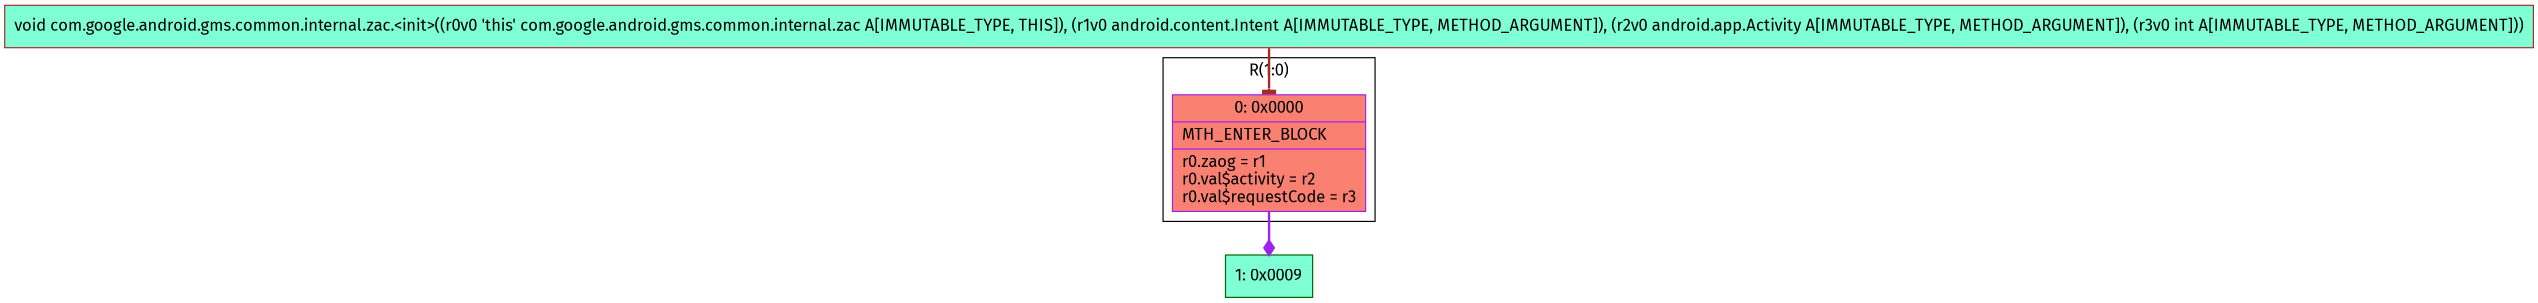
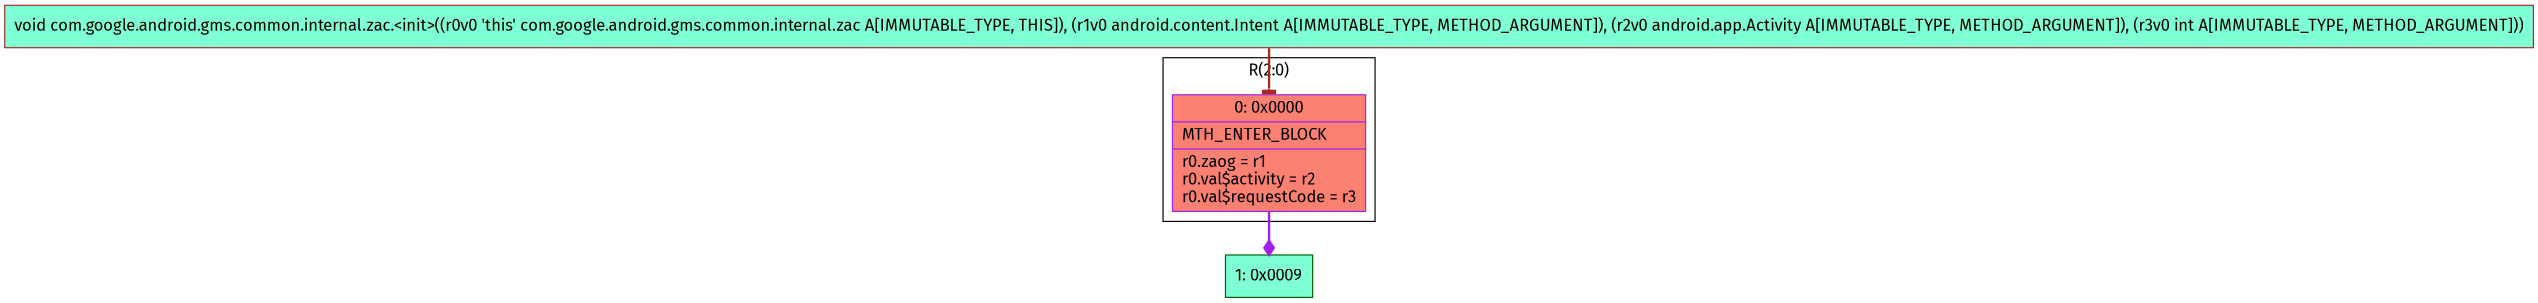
(1269, 71) -> (1269, 71)
